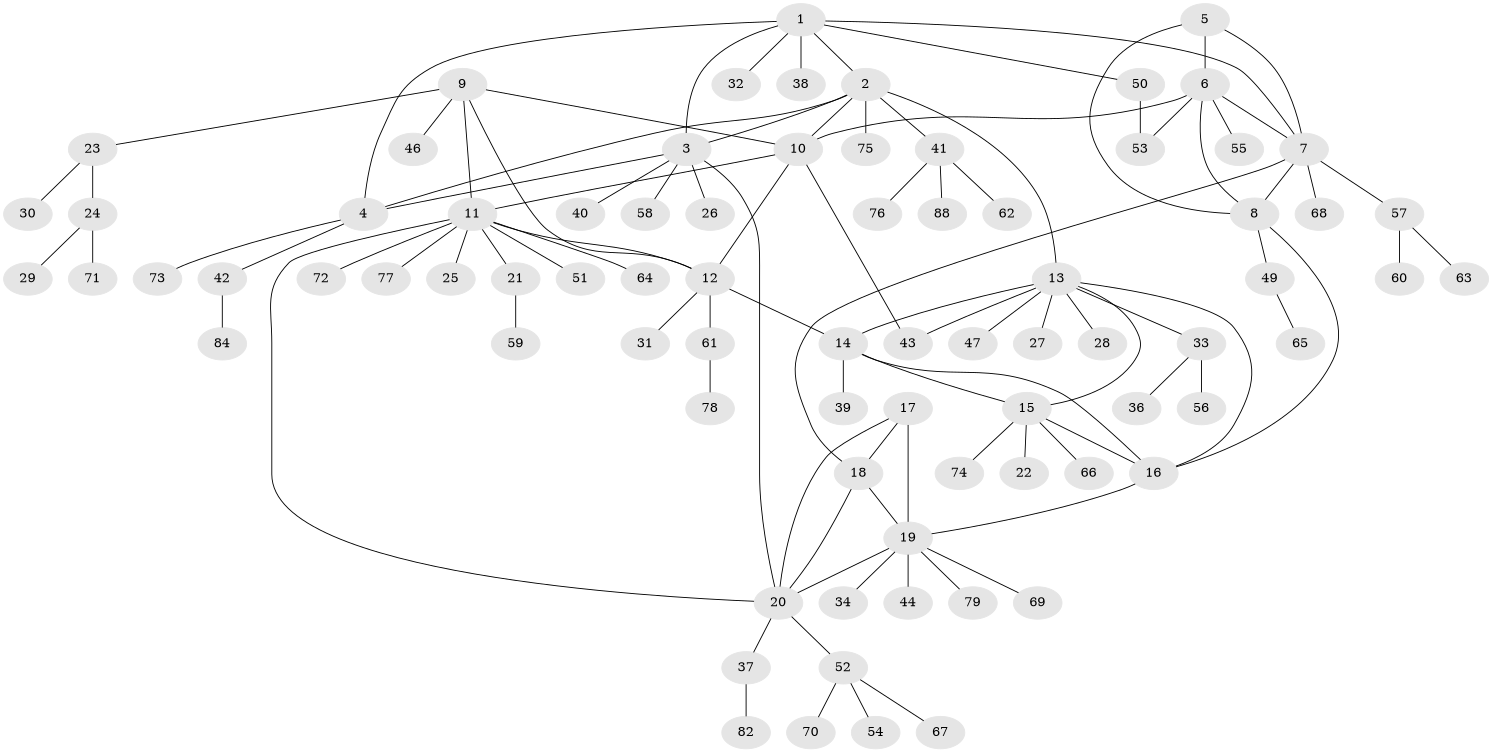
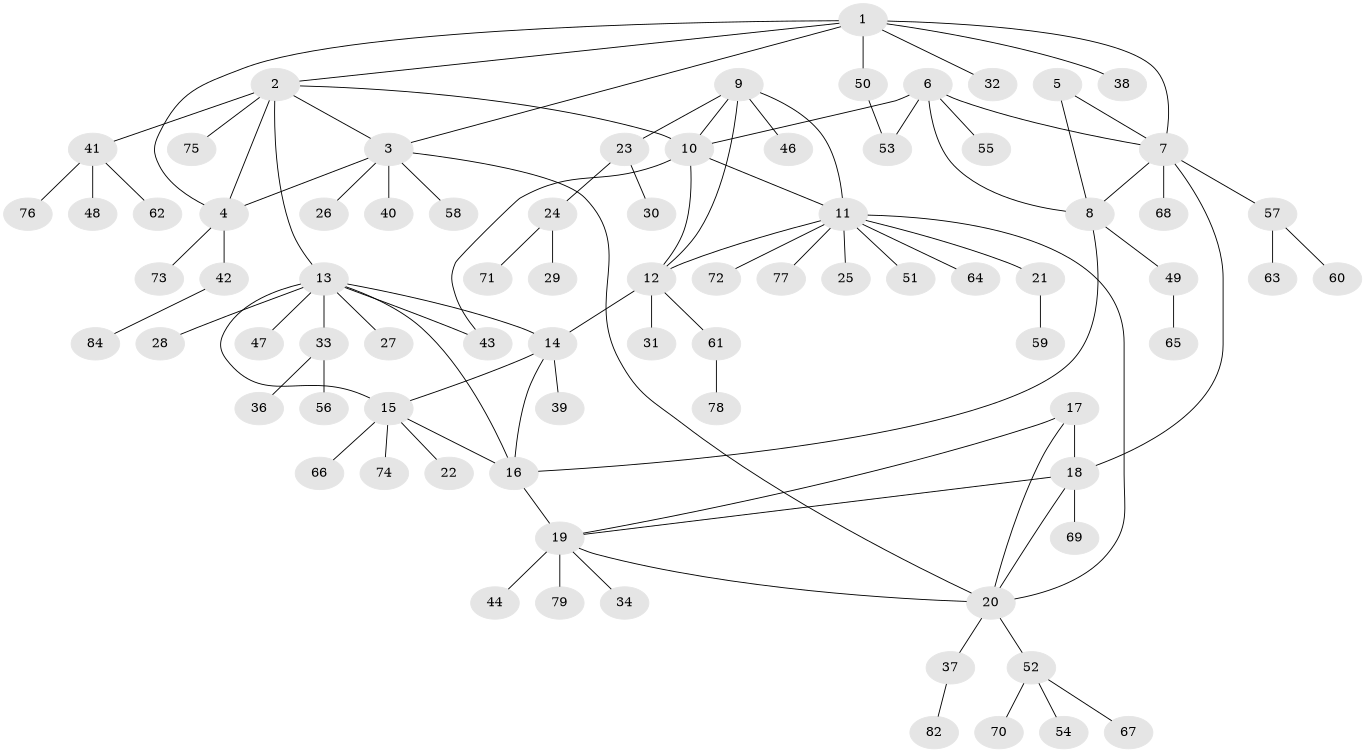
(1205, 50) -> none
(942, 214) -> (93, 214)
(973, 571) -> (1075, 506)
